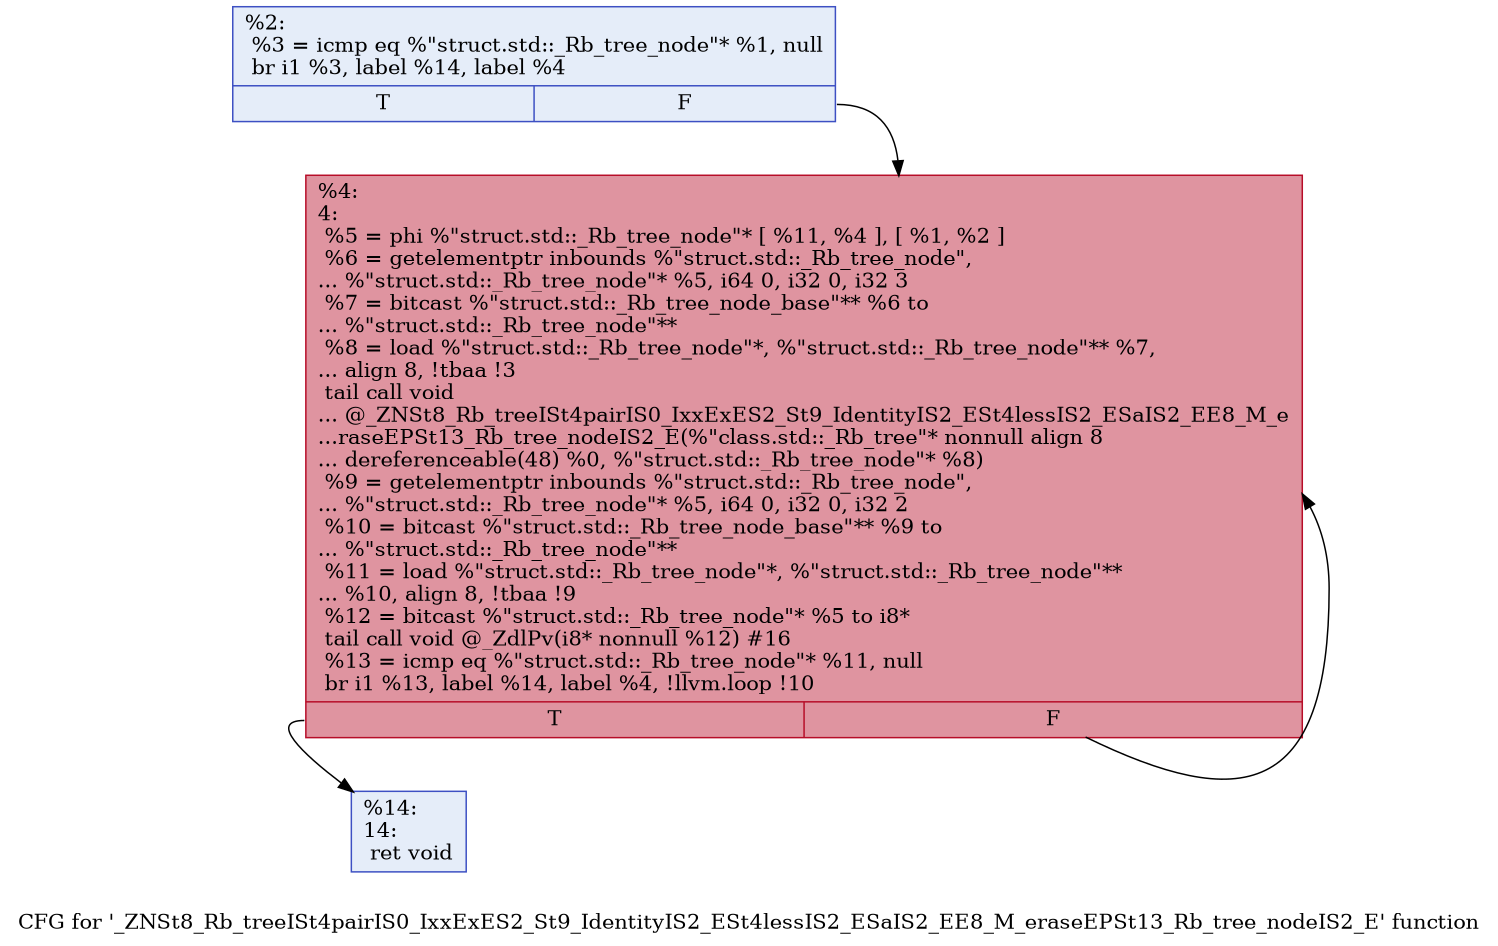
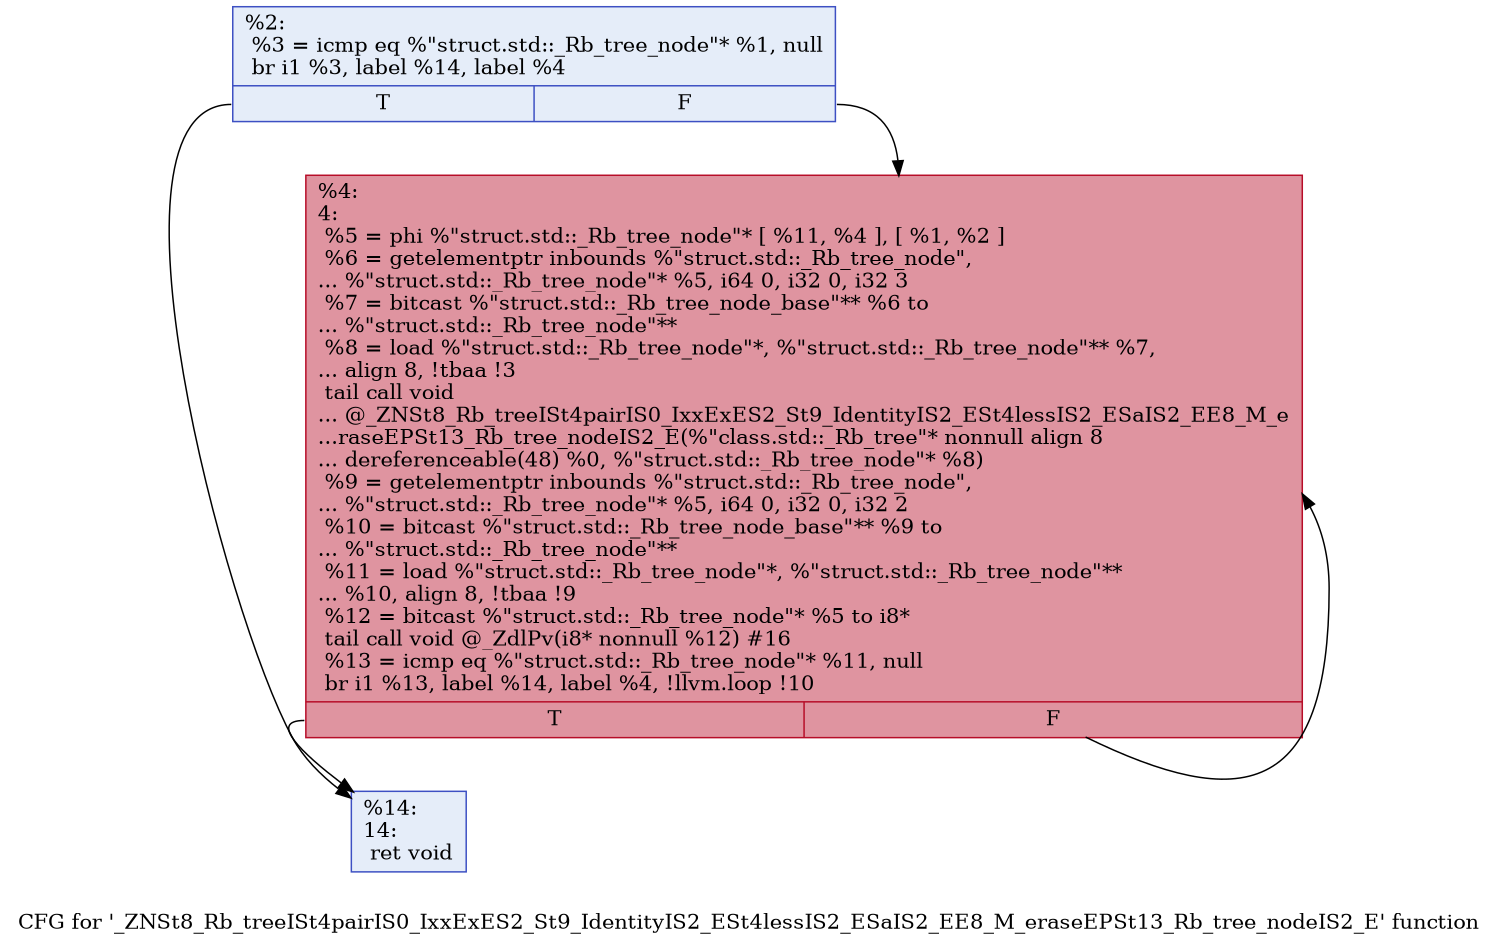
none -> (199, 449)
